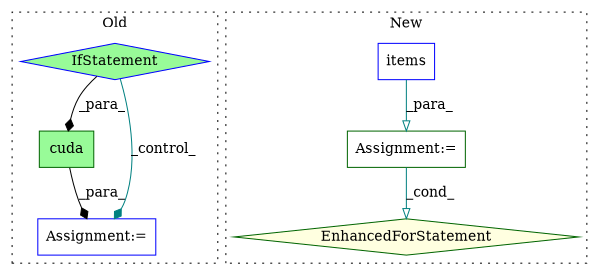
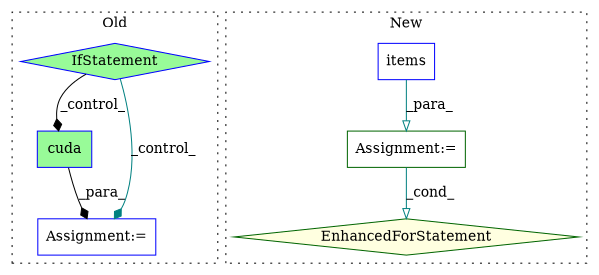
(102, 105) -> (93, 105)
(67, 149) -> (65, 149)
